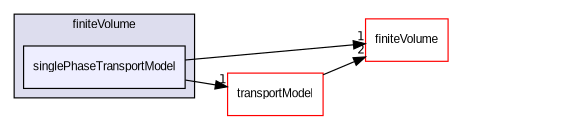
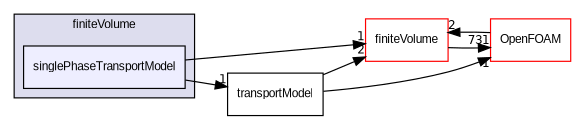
none -> (531, 40)
(275, 94) -> (275, 94)
